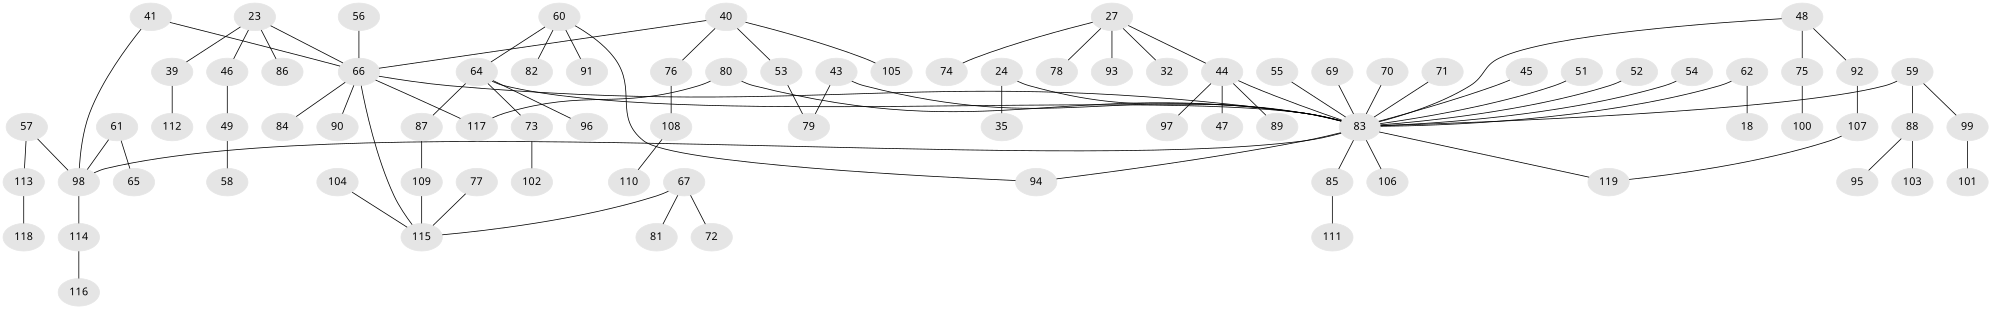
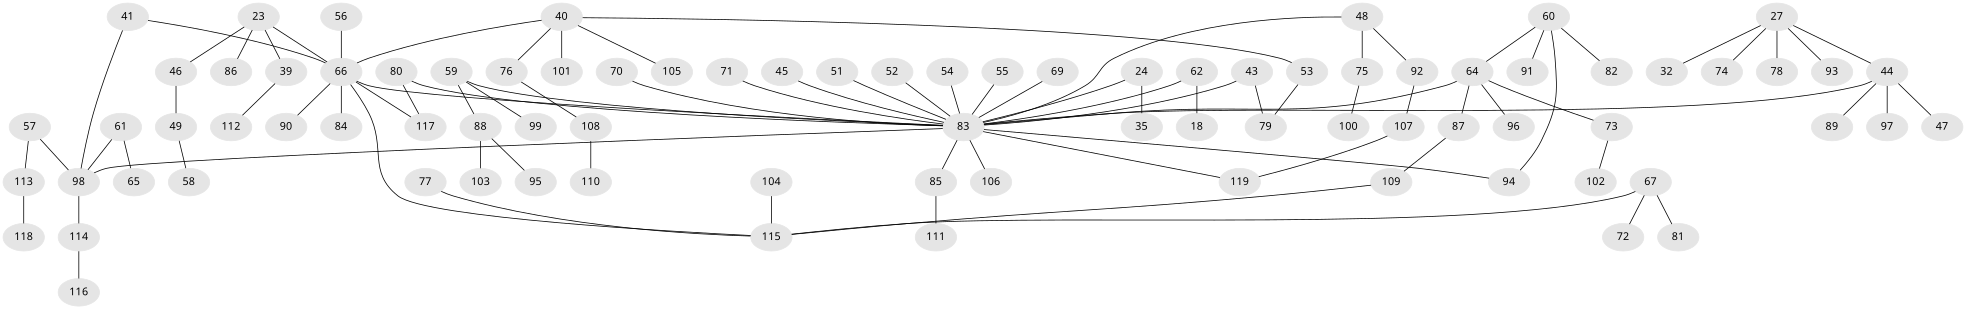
(1968, 155) -> (562, 44)
